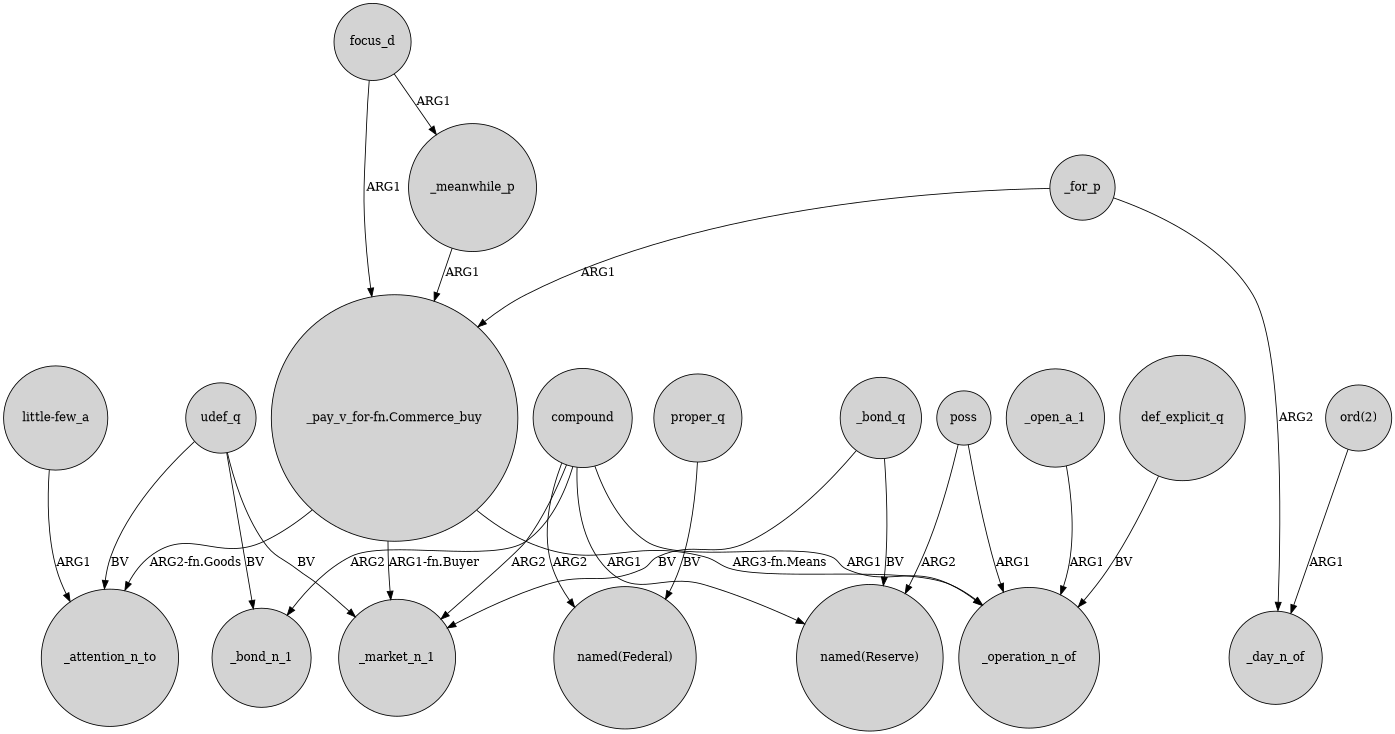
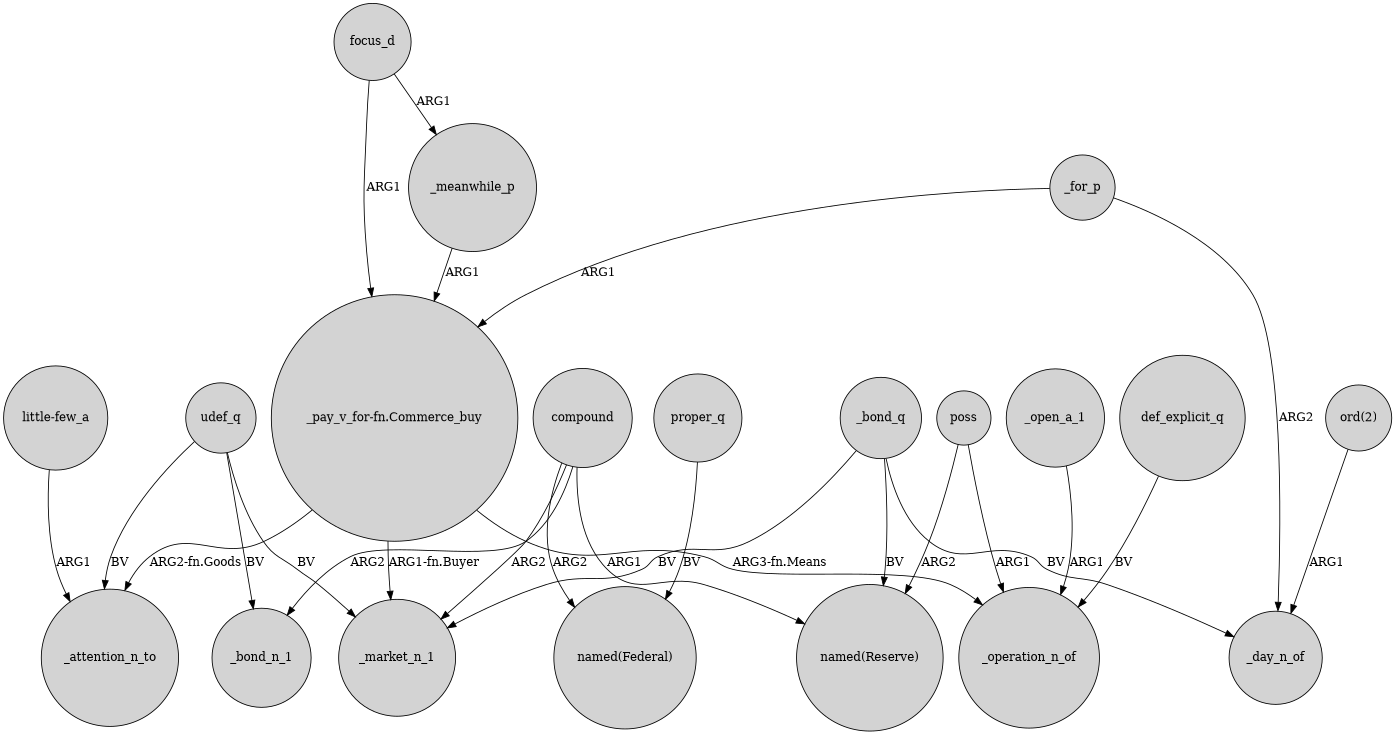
(770, 551) -> none
none -> (1036, 559)
